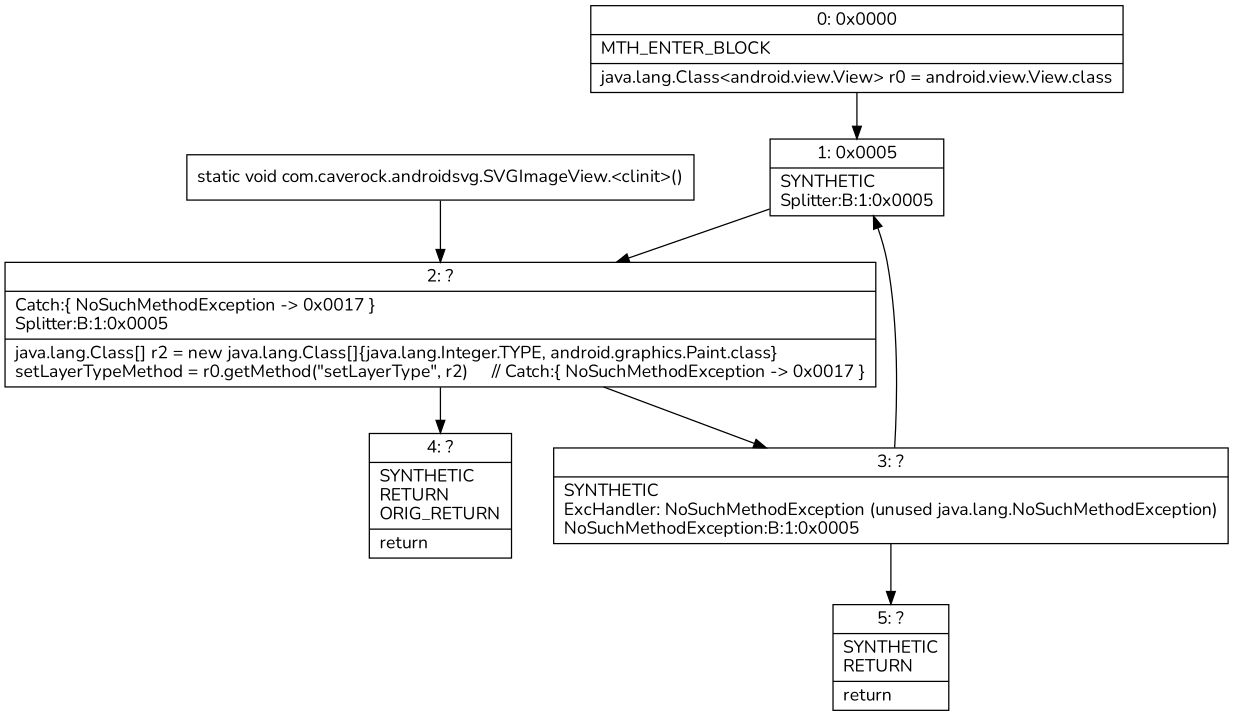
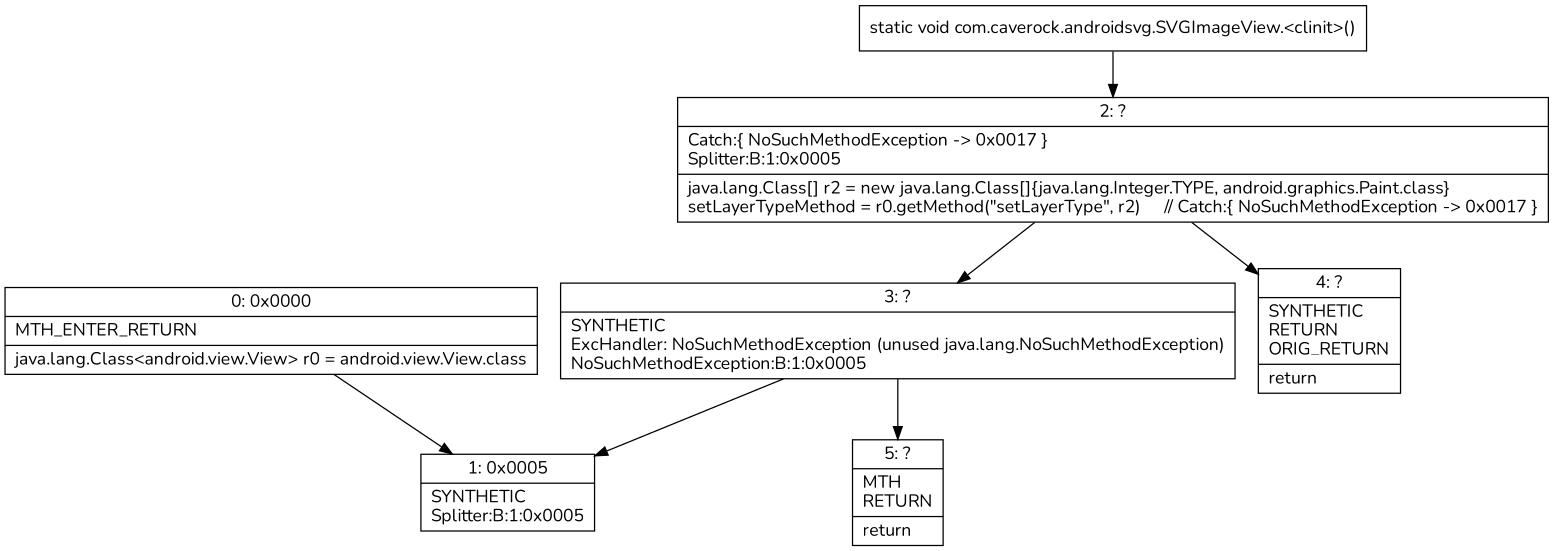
(686, 48) -> (106, 330)
(699, 233) -> none
(891, 647) -> (882, 483)
